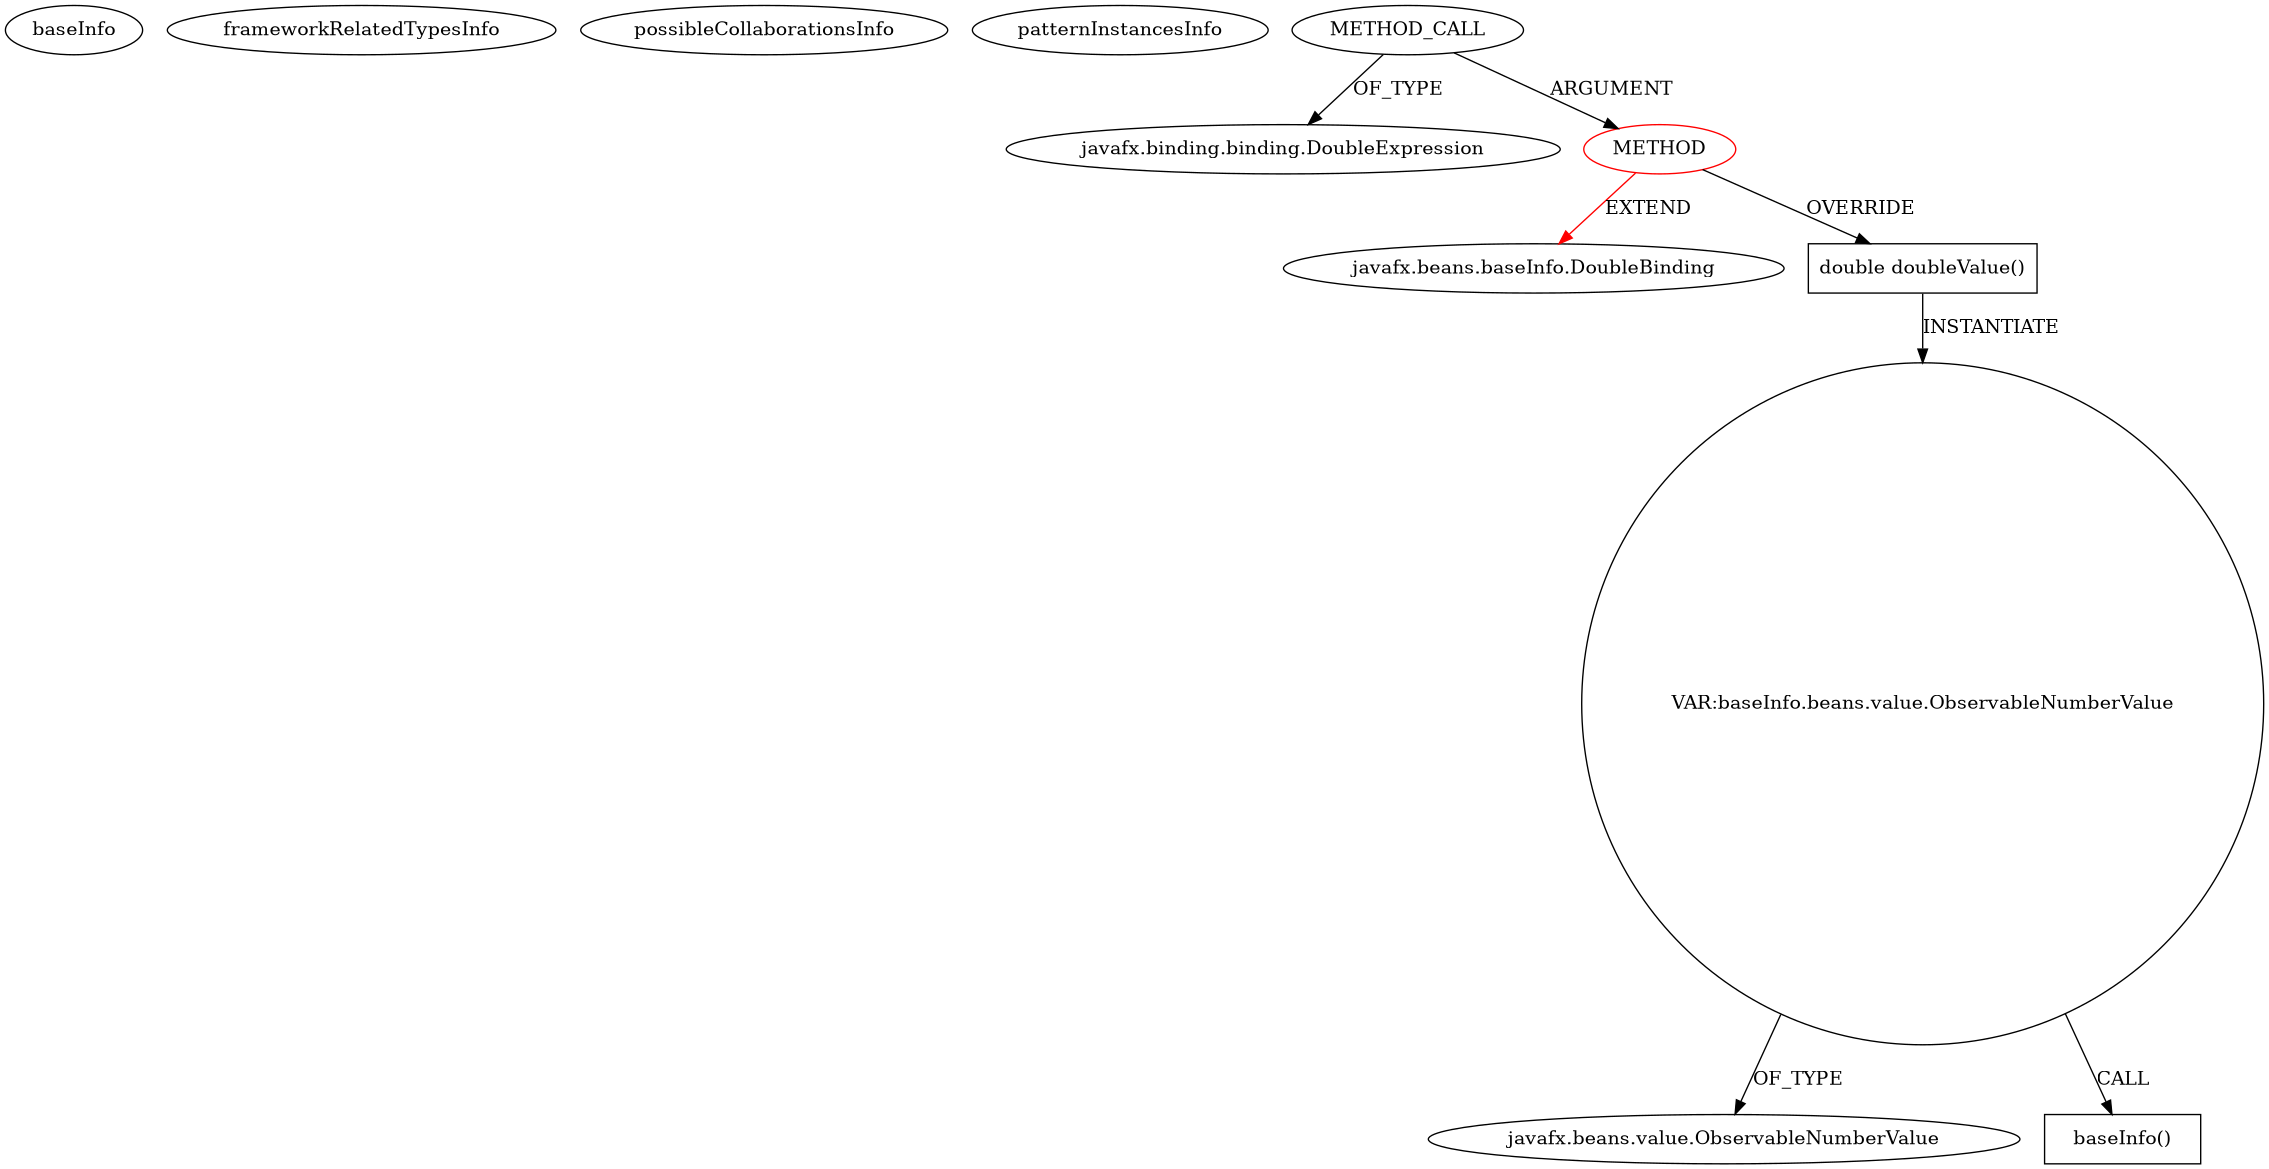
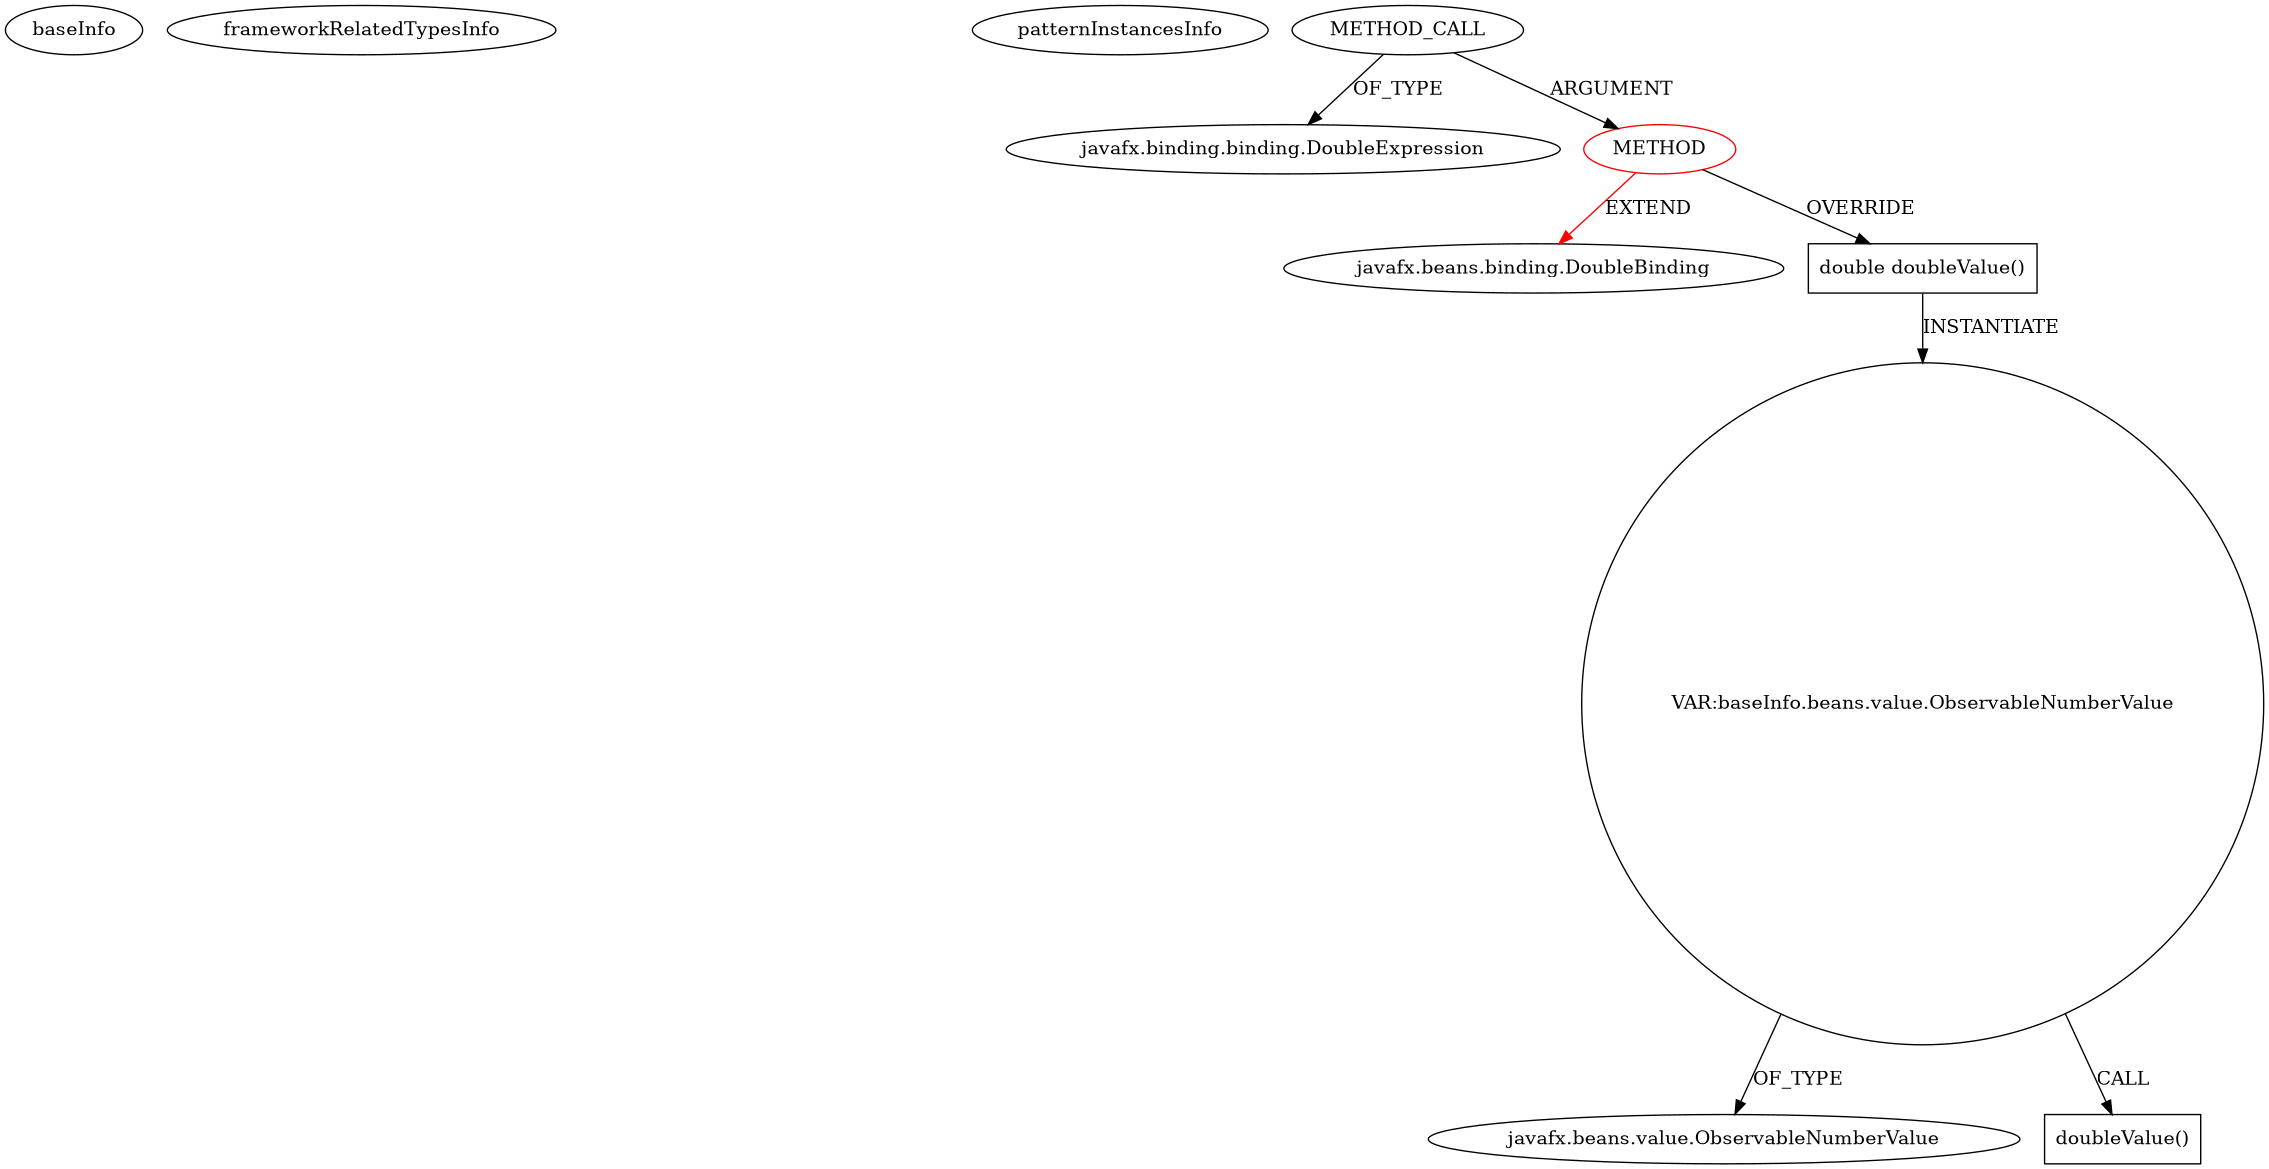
(764, 30) -> none
(1534, 268) -> (1534, 268)
(2123, 1139) -> (2123, 1139)
